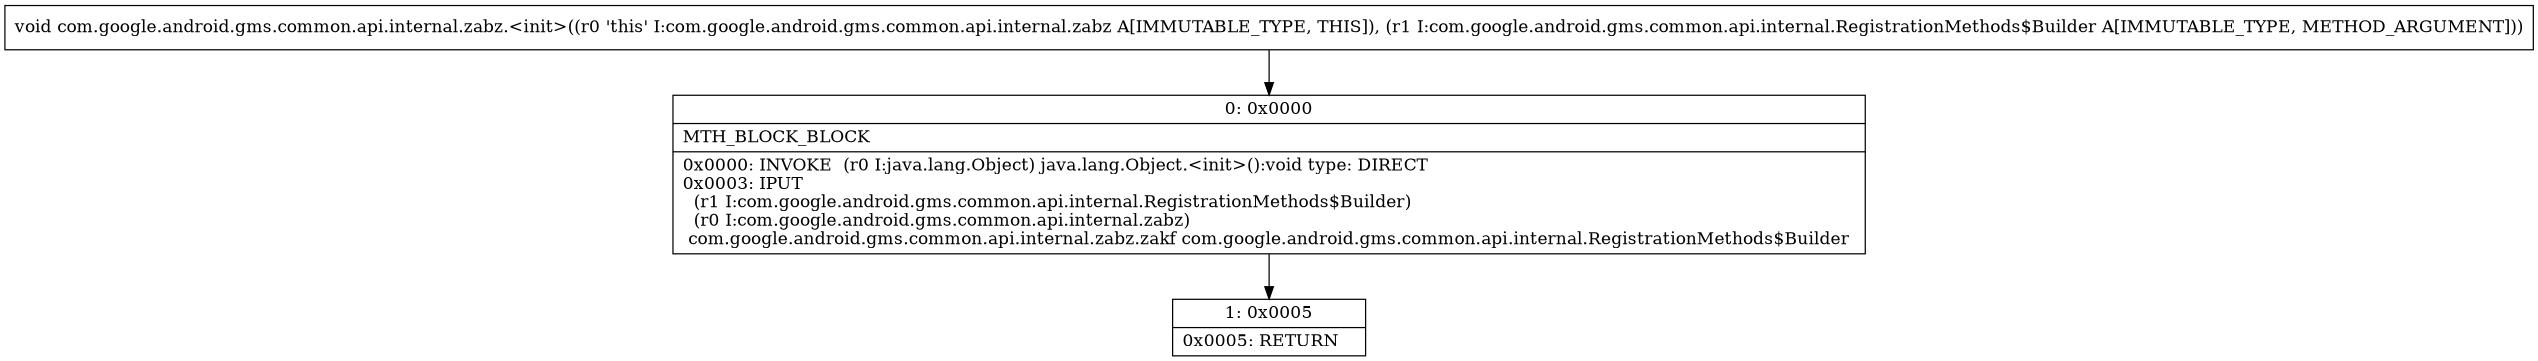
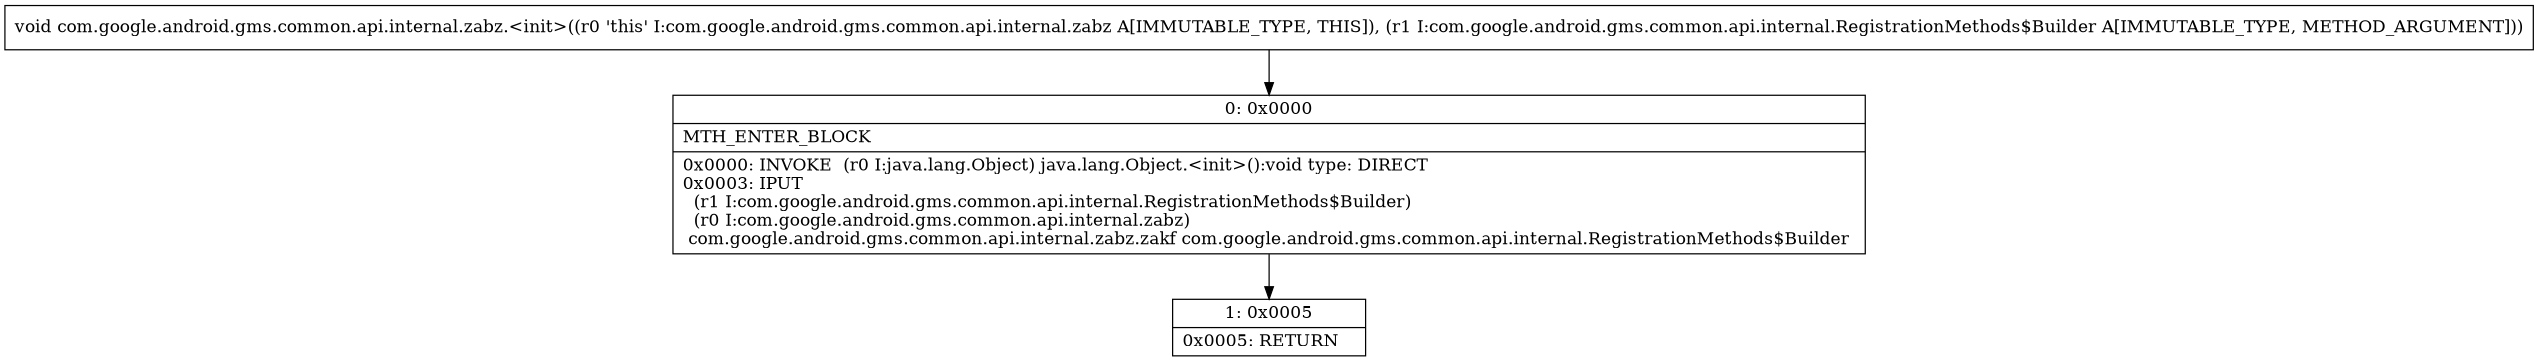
(777, 137) -> (777, 137)
